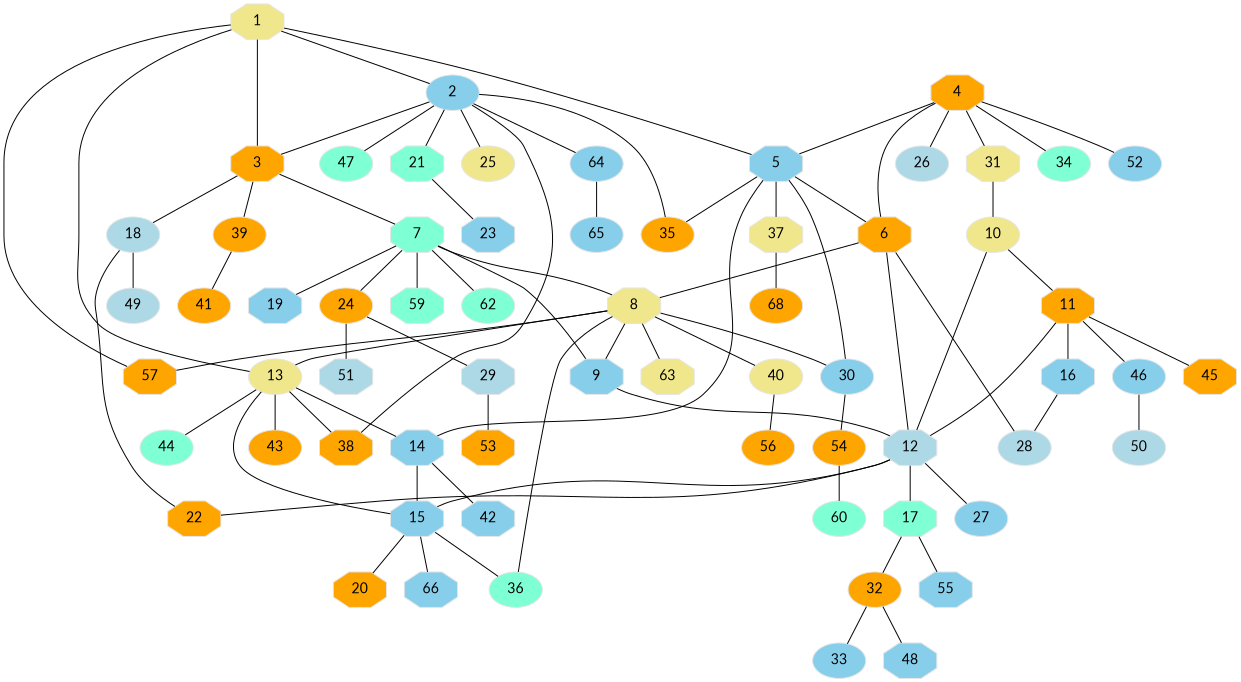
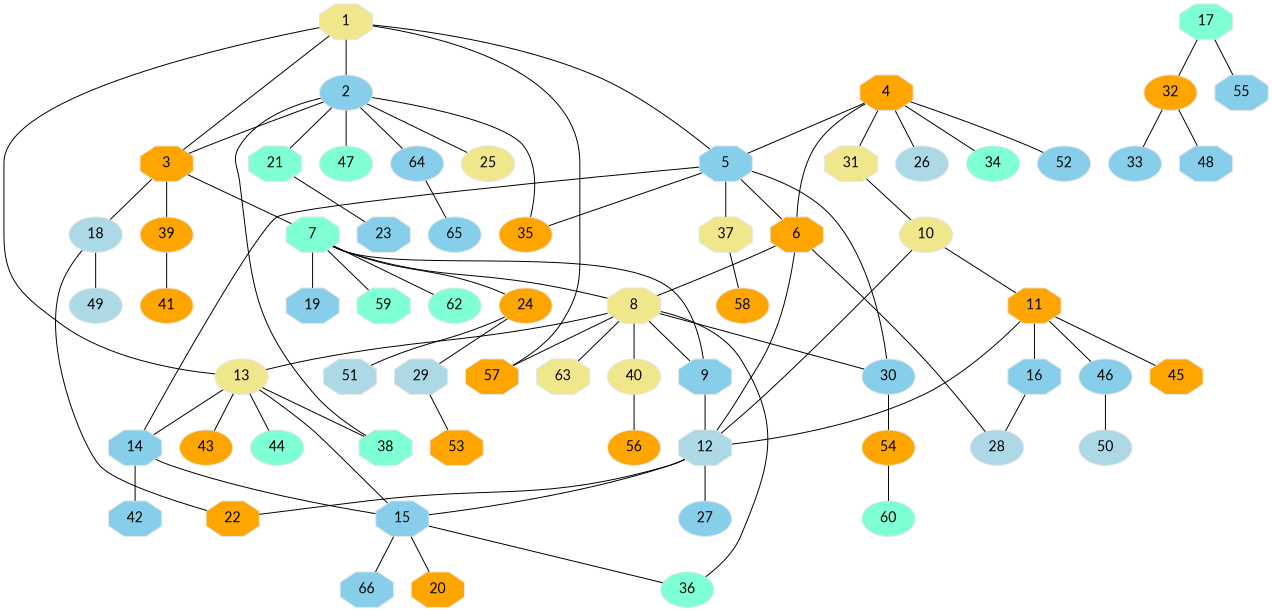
(776, 306) -> (743, 306)
(346, 448) -> (386, 448)
(910, 483) -> none
